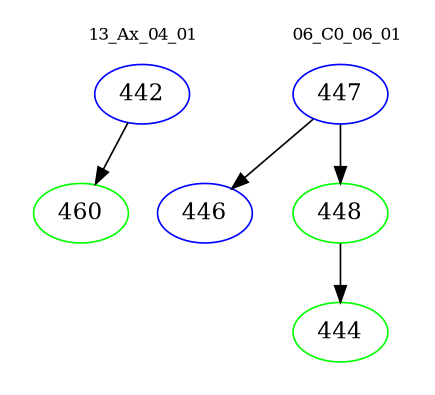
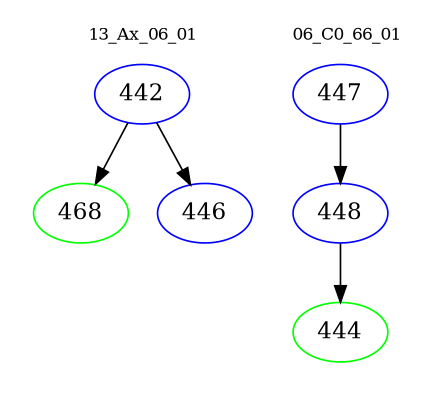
(143, 36) -> (143, 36)
(347, 36) -> (347, 36)
(291, 138) -> (170, 146)
(81, 213) -> (81, 213)
(340, 213) -> (340, 213)
